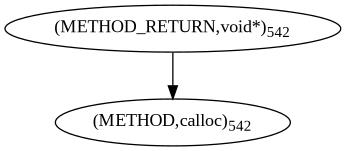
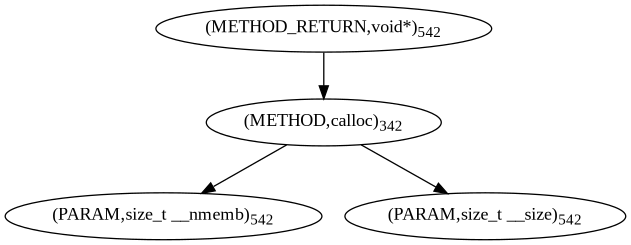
(241, 121) -> (392, 121)
none -> (164, 216)
none -> (485, 216)
